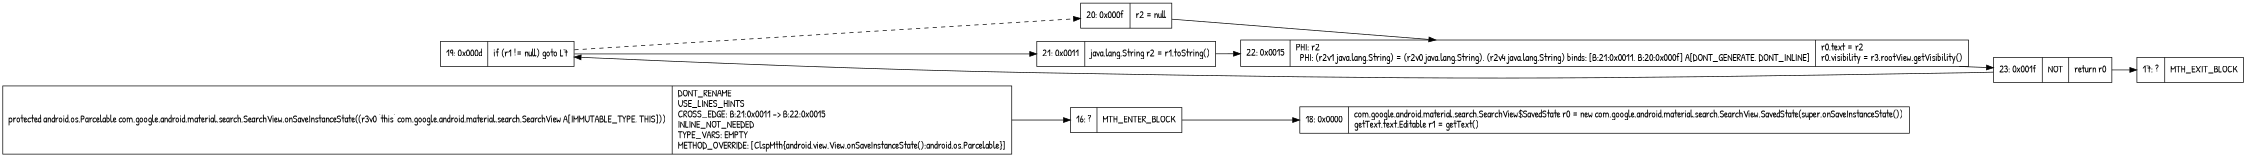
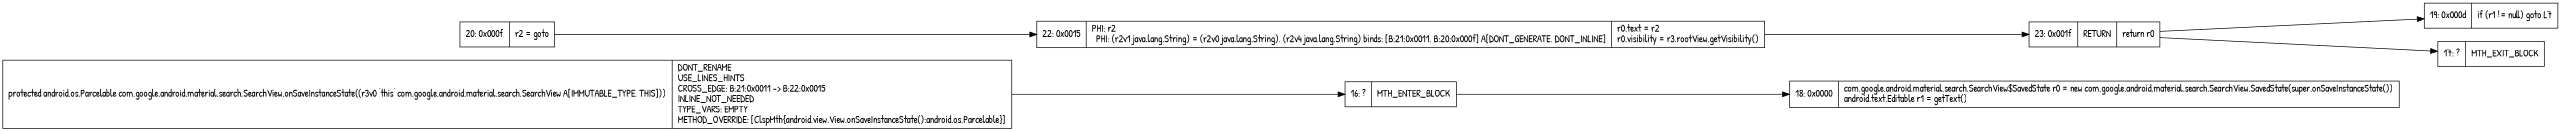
(1151, 15) -> (532, 34)
(824, 34) -> none
(1126, 54) -> none
(2055, 70) -> (2097, 34)
(1417, 125) -> (1906, 99)
